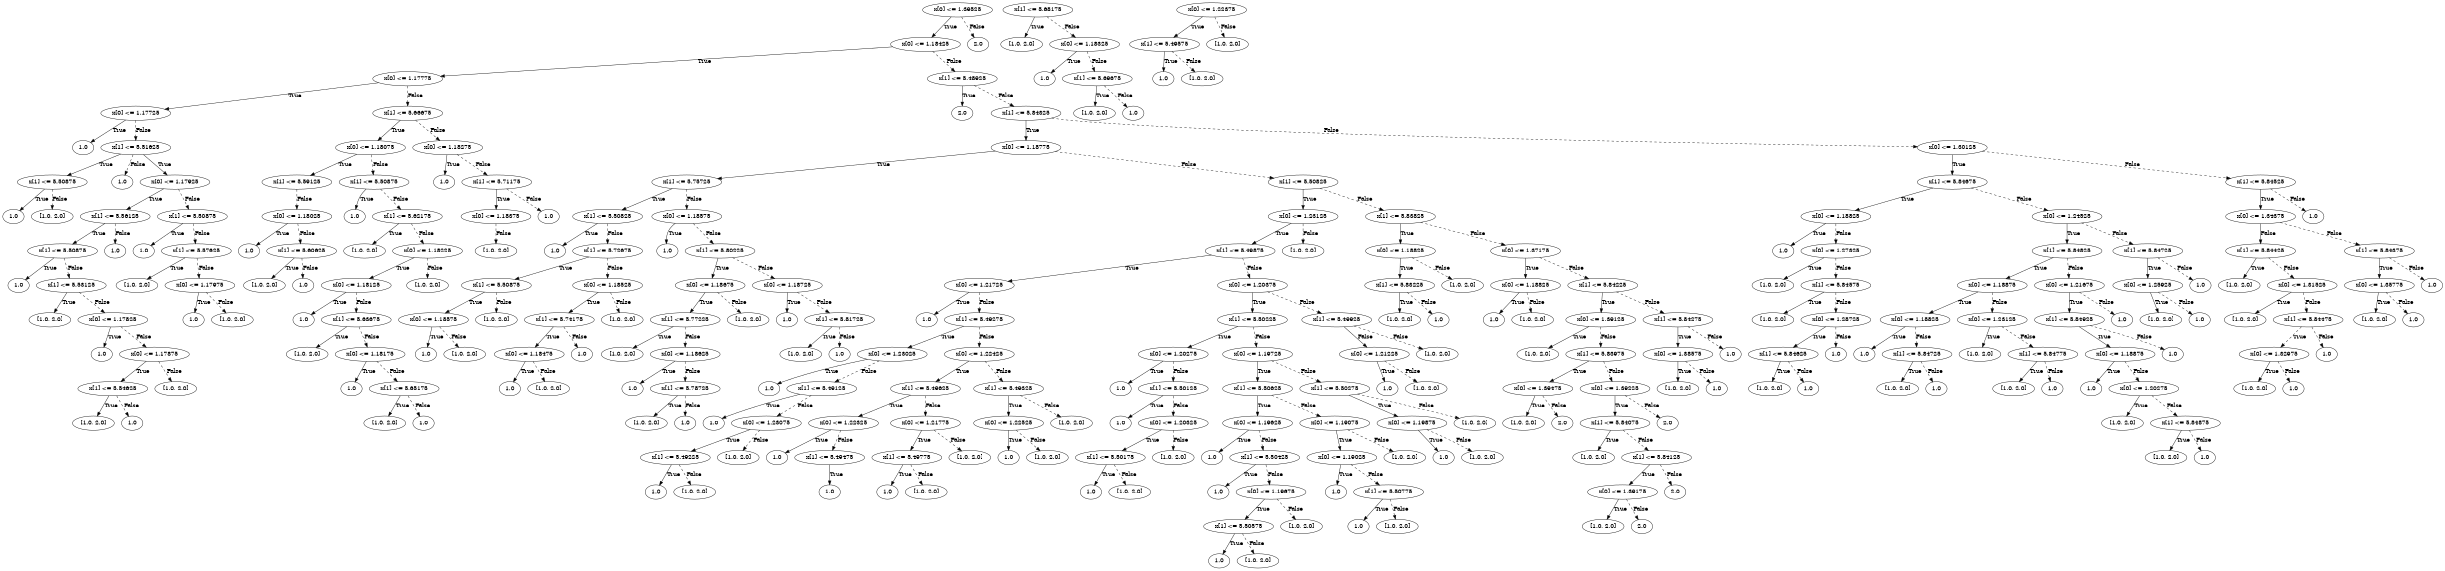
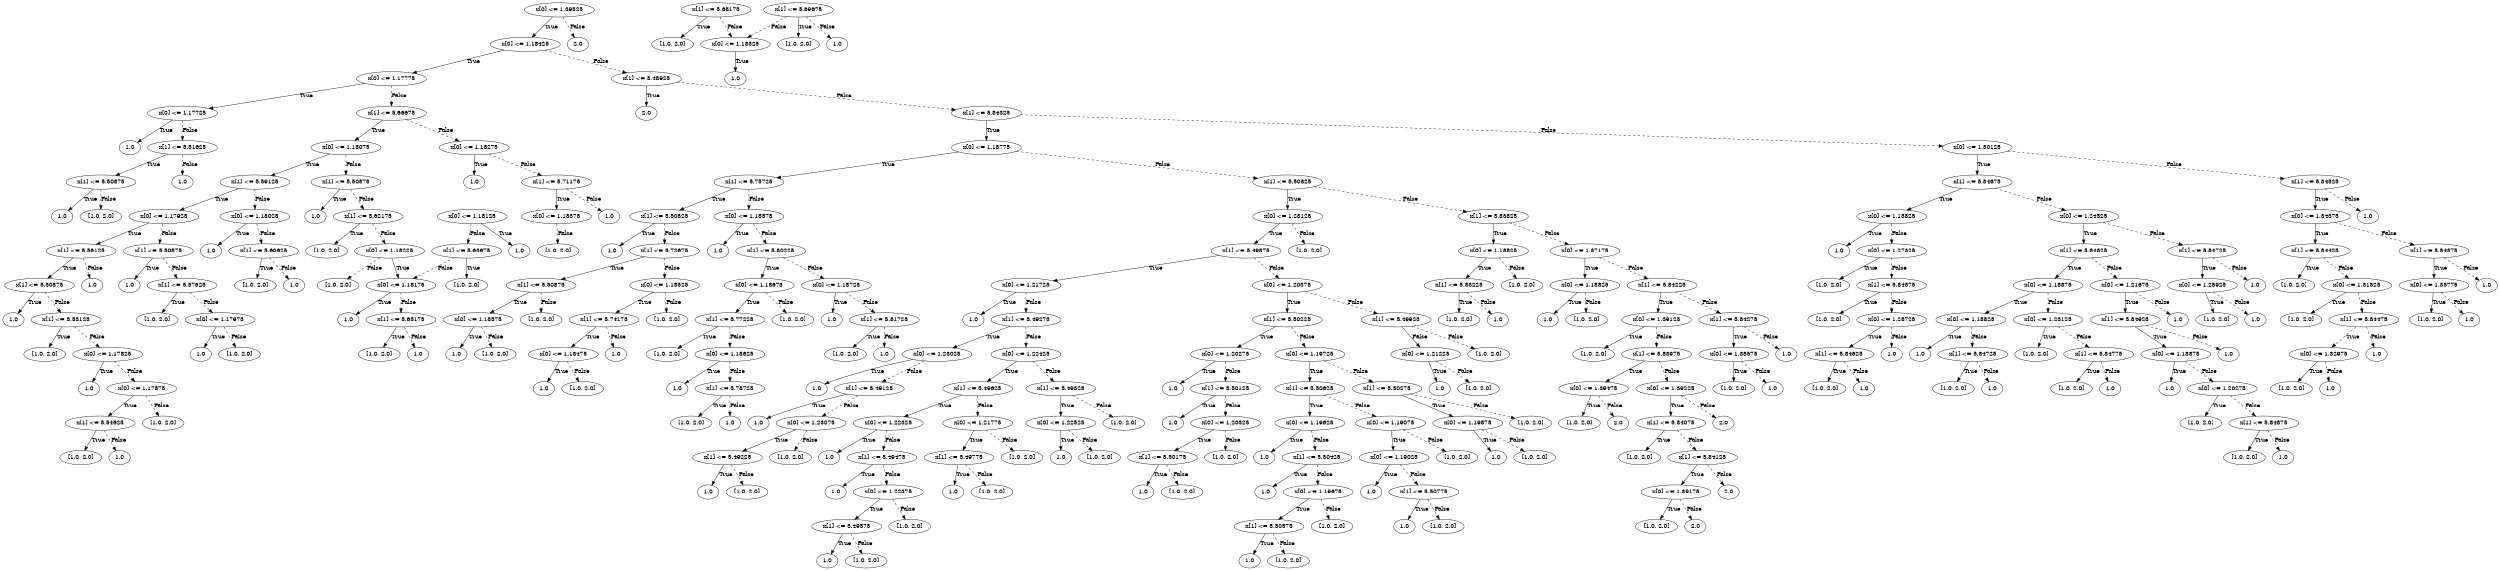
(1090, 60) -> (769, 26)
(154, 164) -> (211, 199)
(2268, 234) -> (2322, 234)
(394, 267) -> (395, 266)
none -> (885, 473)
